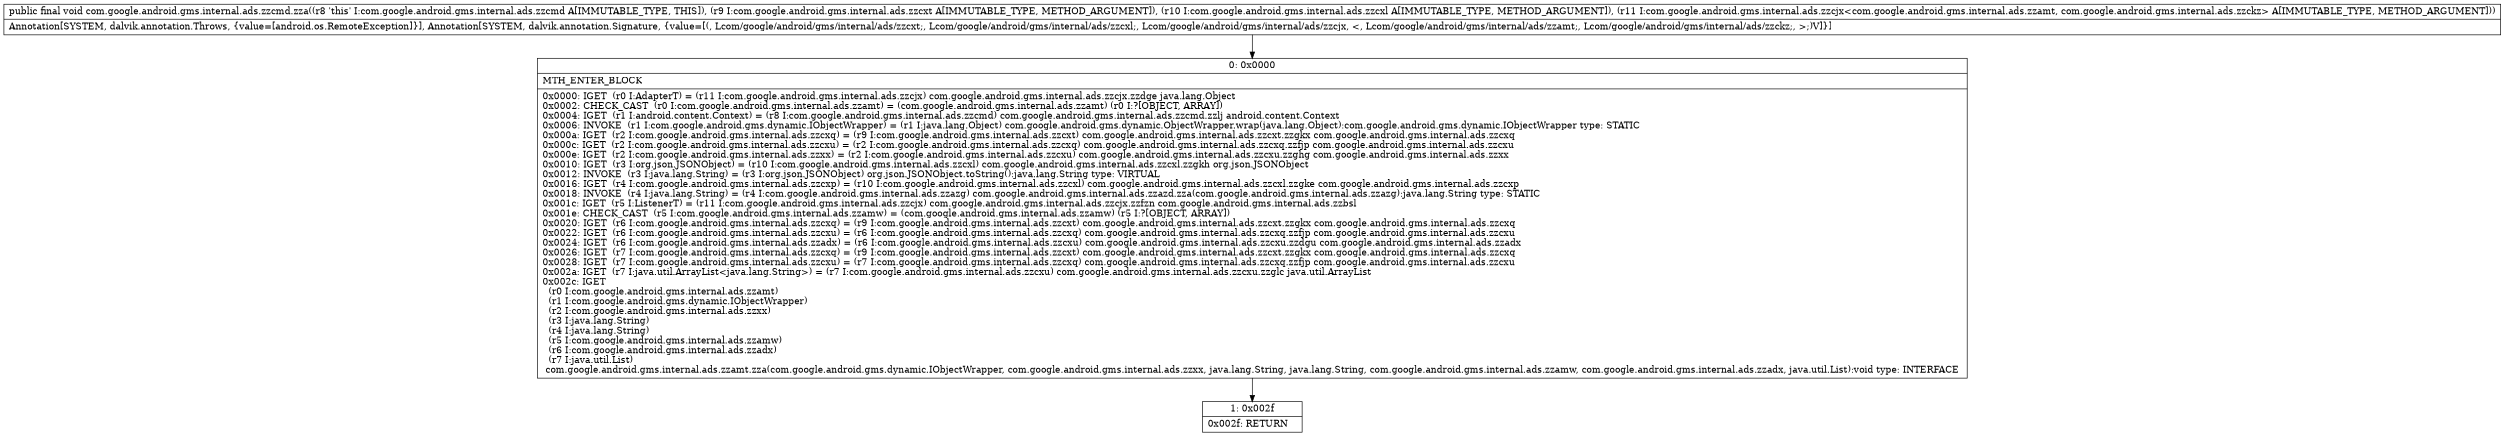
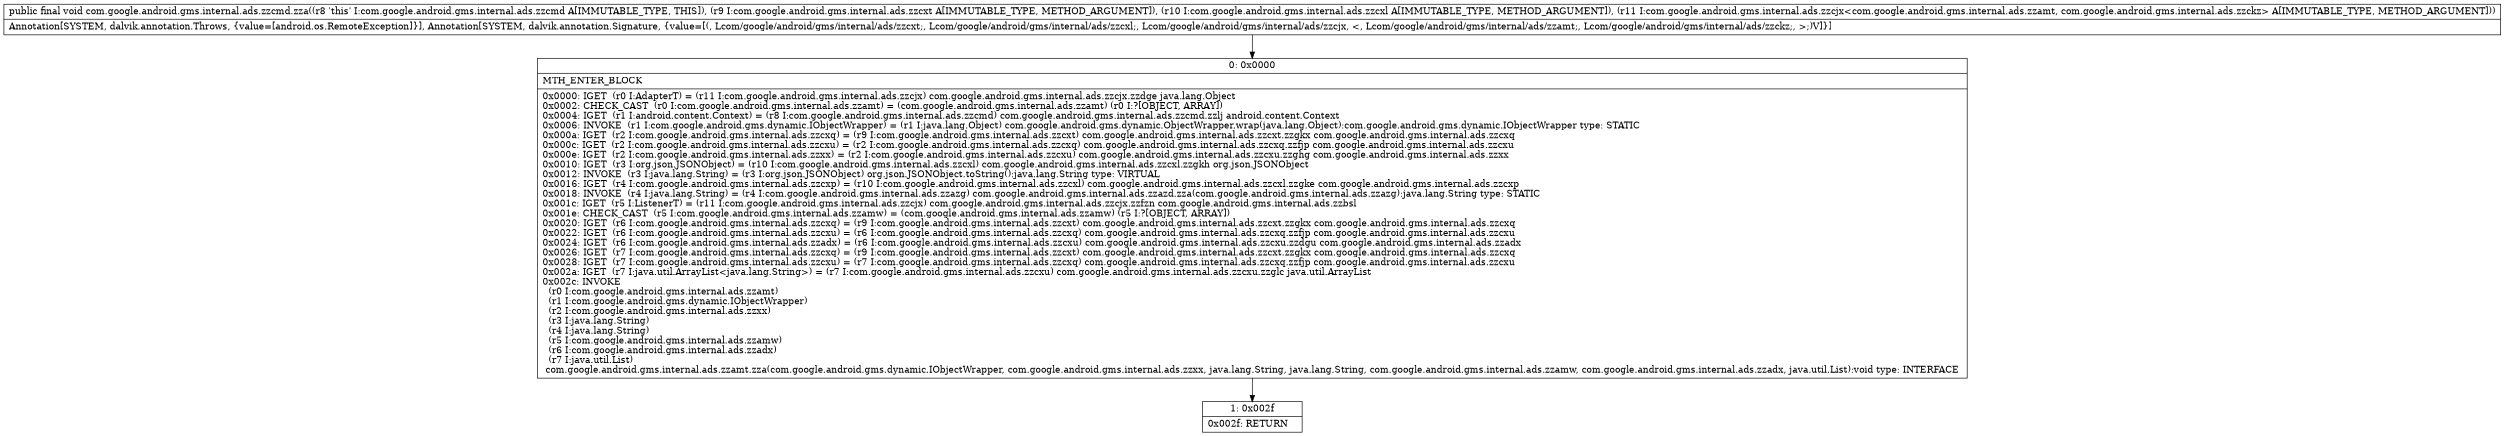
(577, 282) -> (585, 282)
